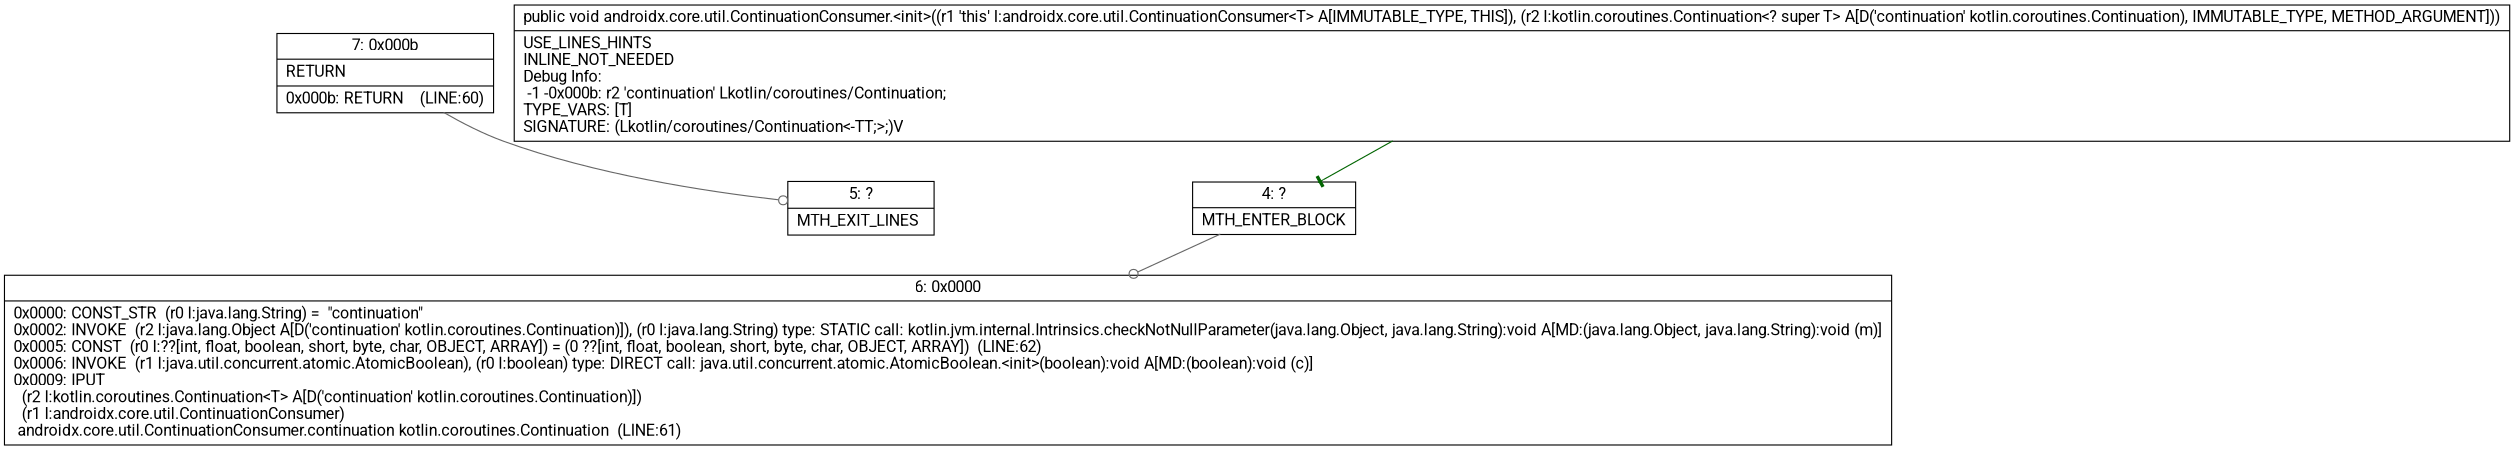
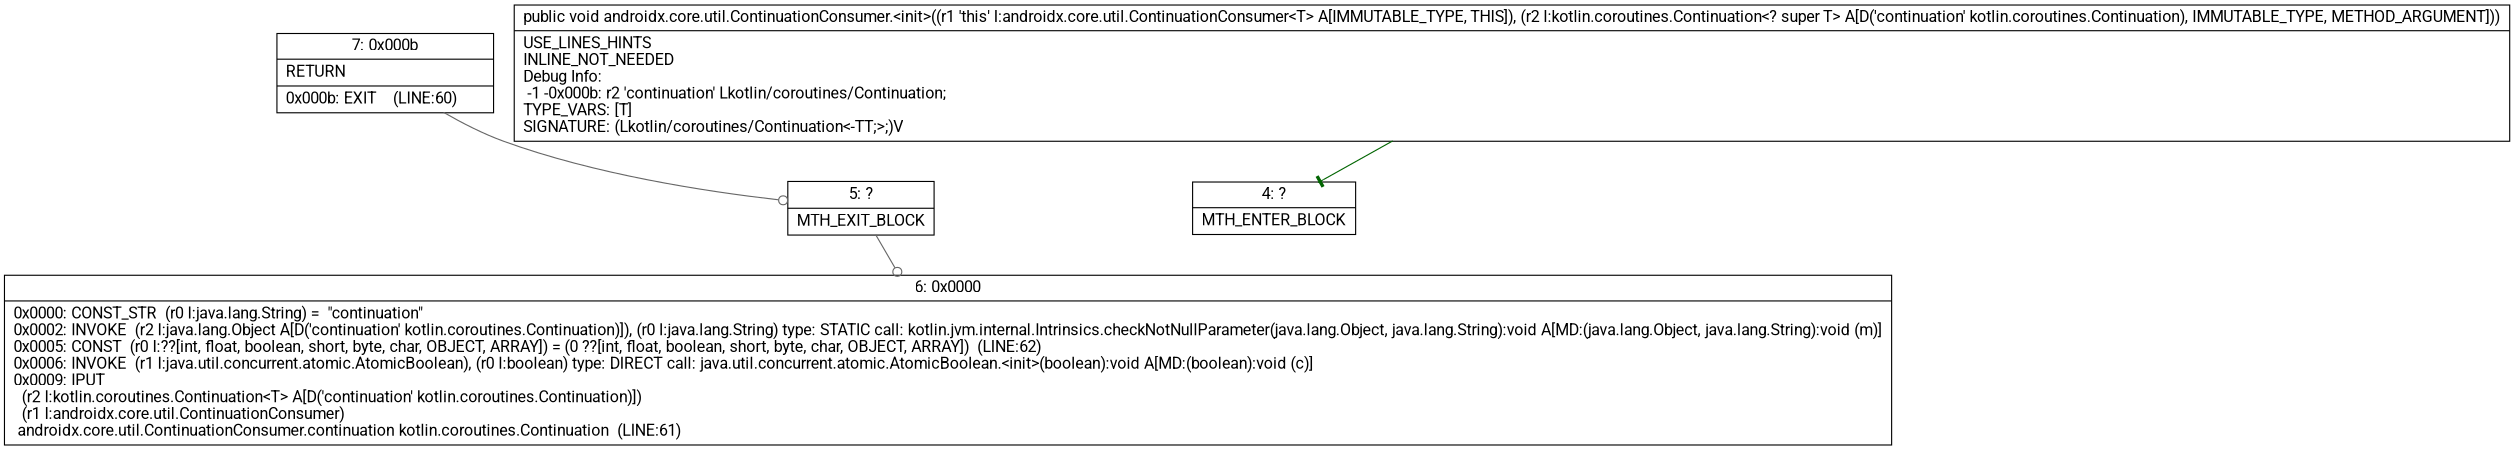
(385, 99) -> (372, 99)
(858, 221) -> (861, 221)
(1179, 253) -> (885, 251)
